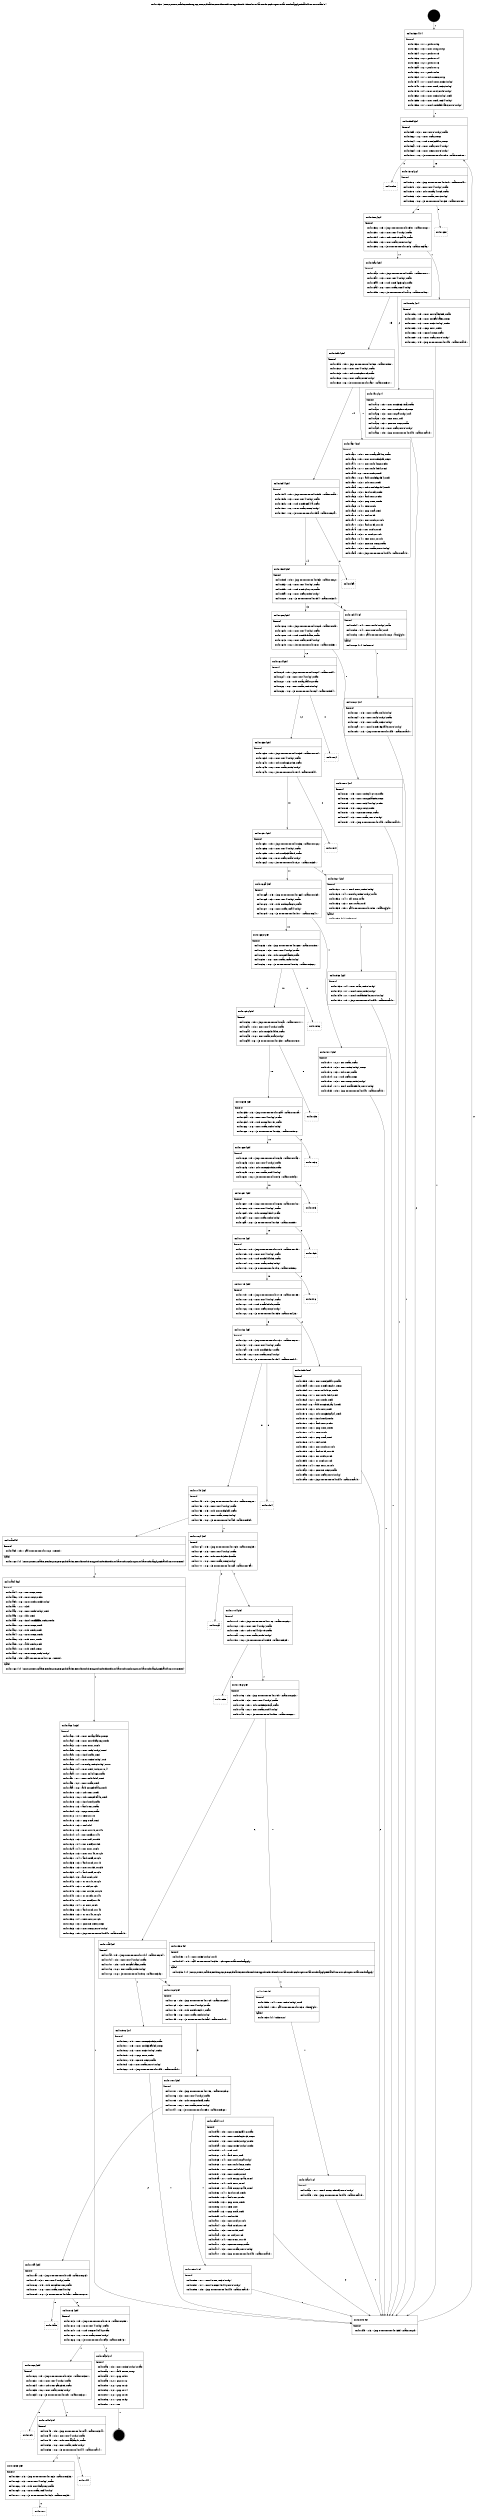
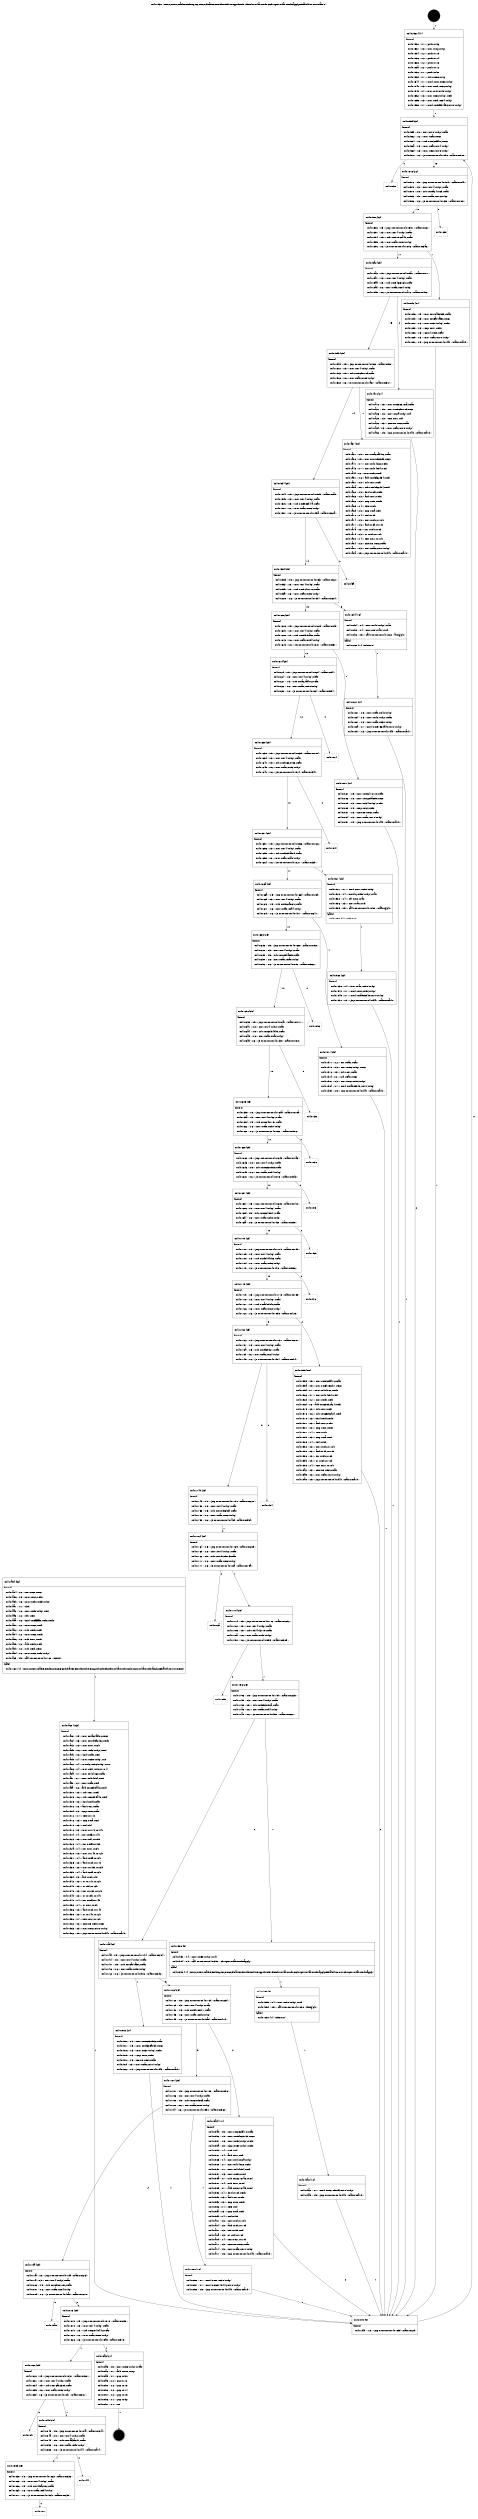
(94, 1551) -> none
none -> (230, 2068)
